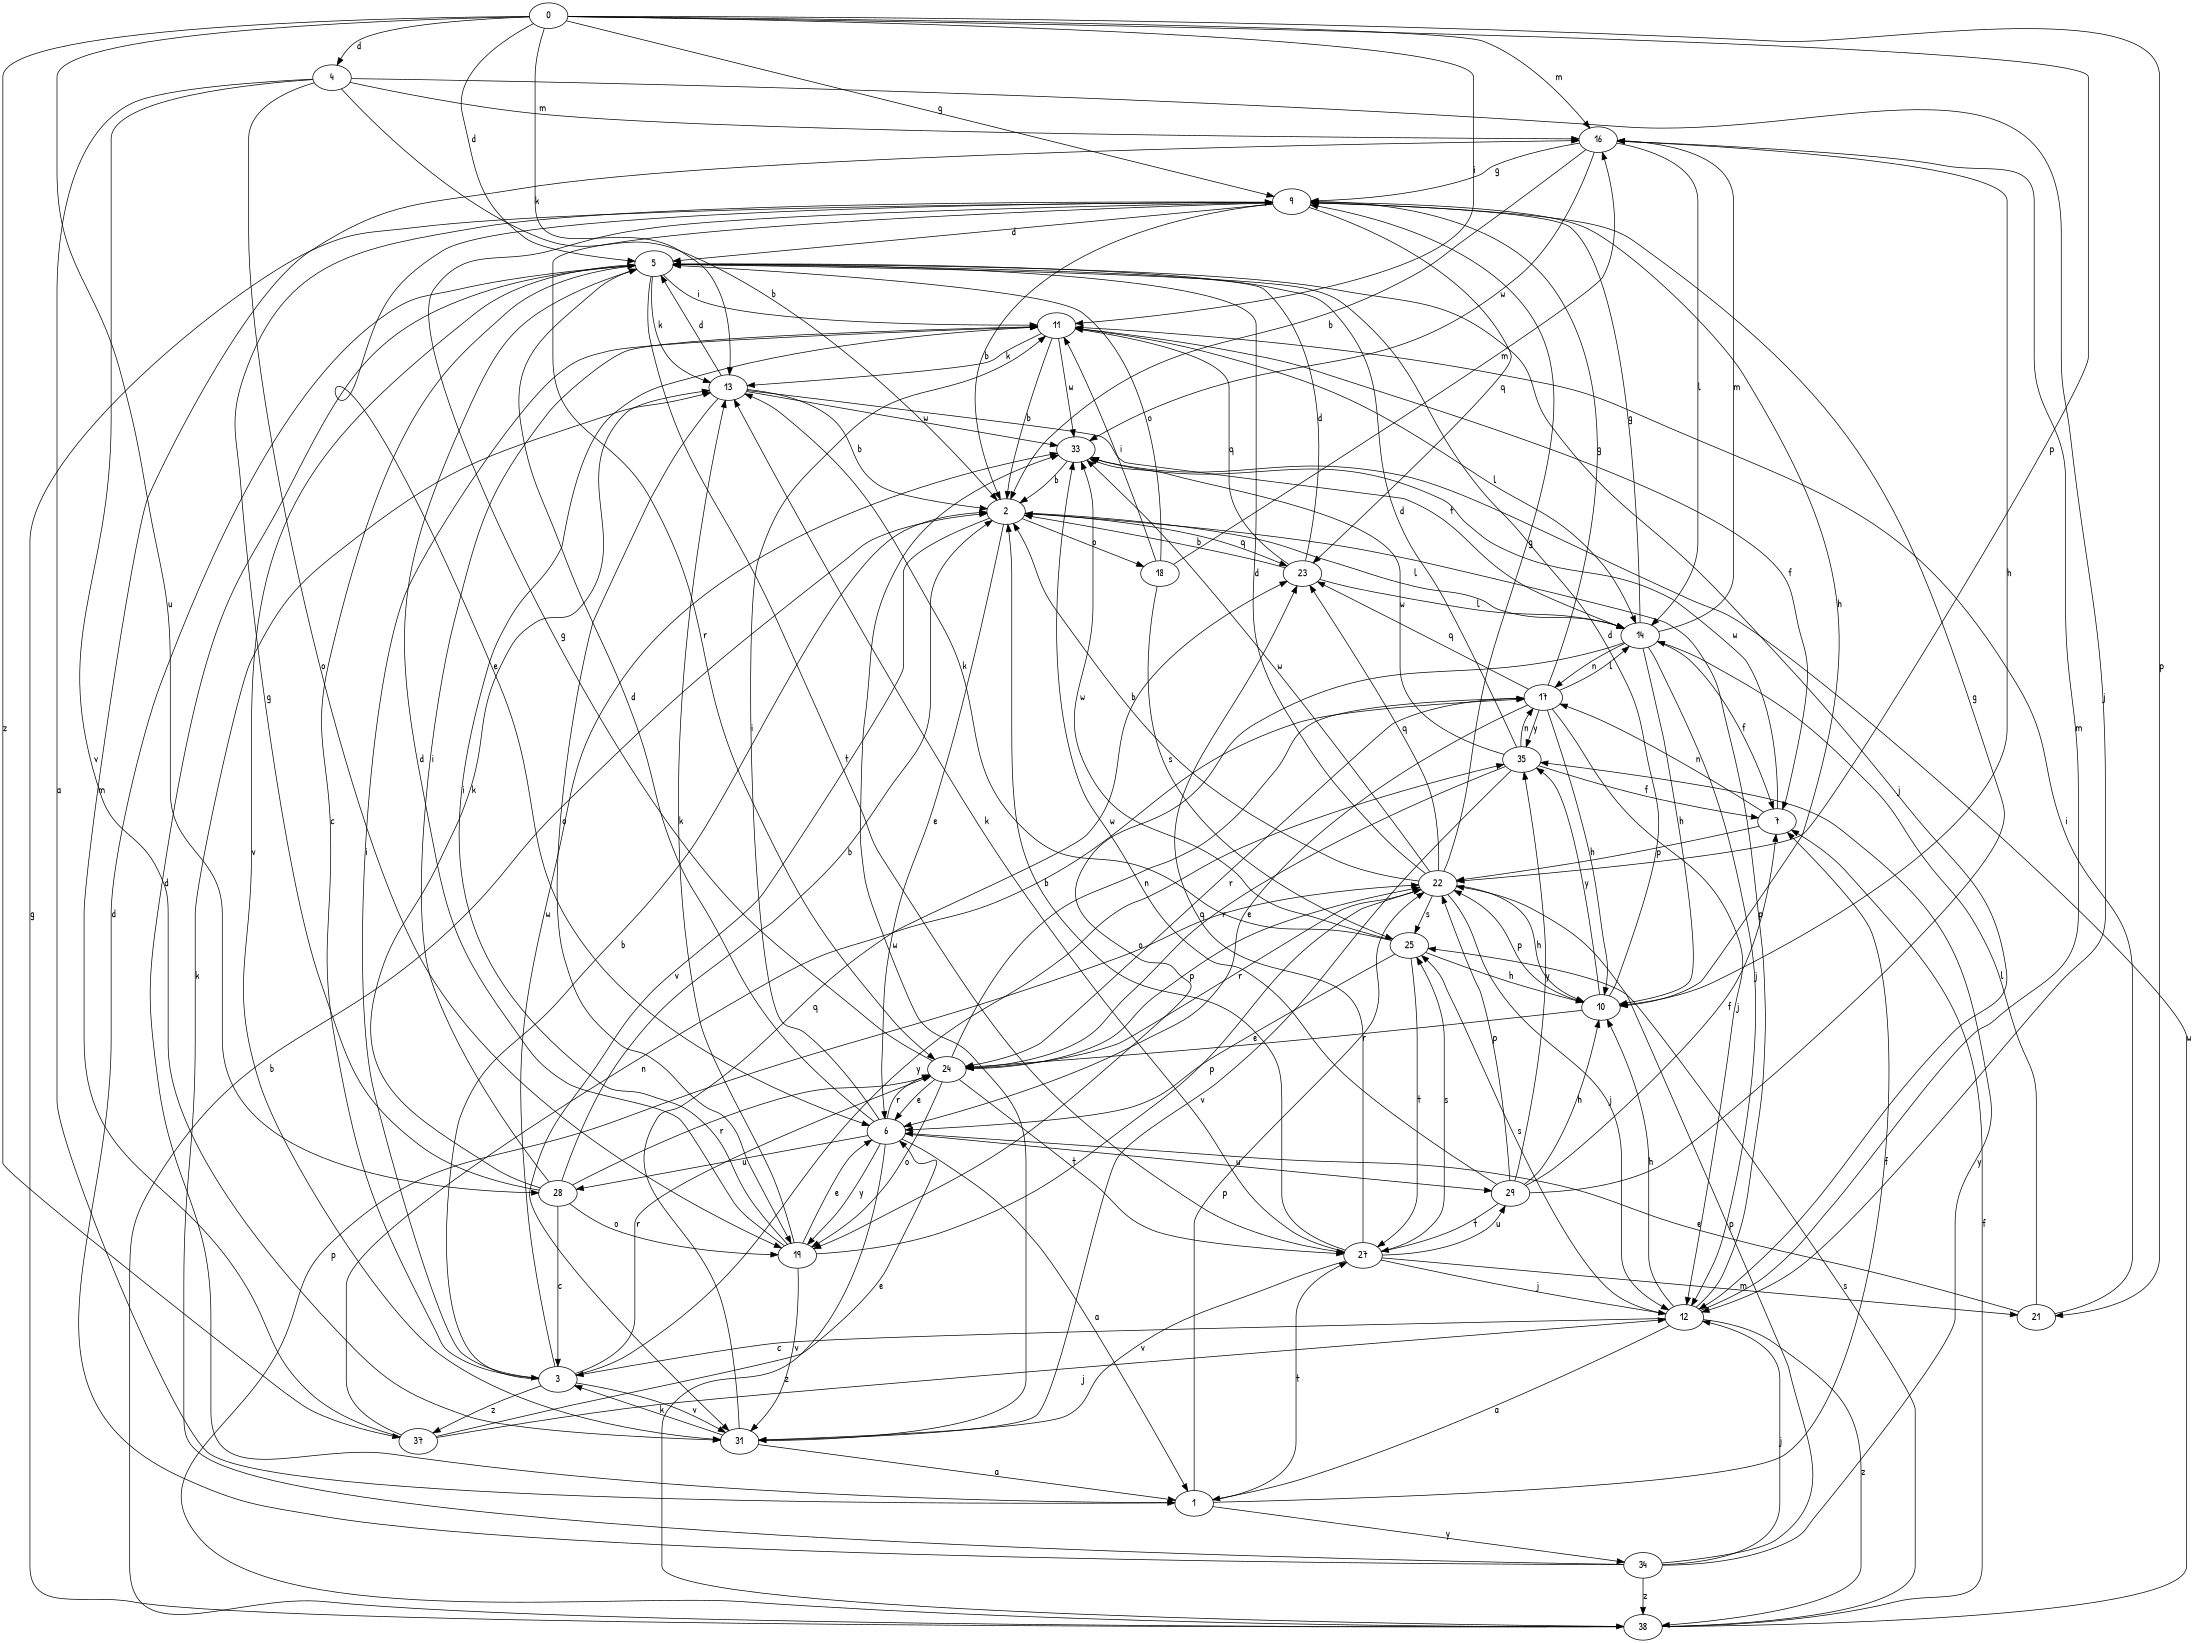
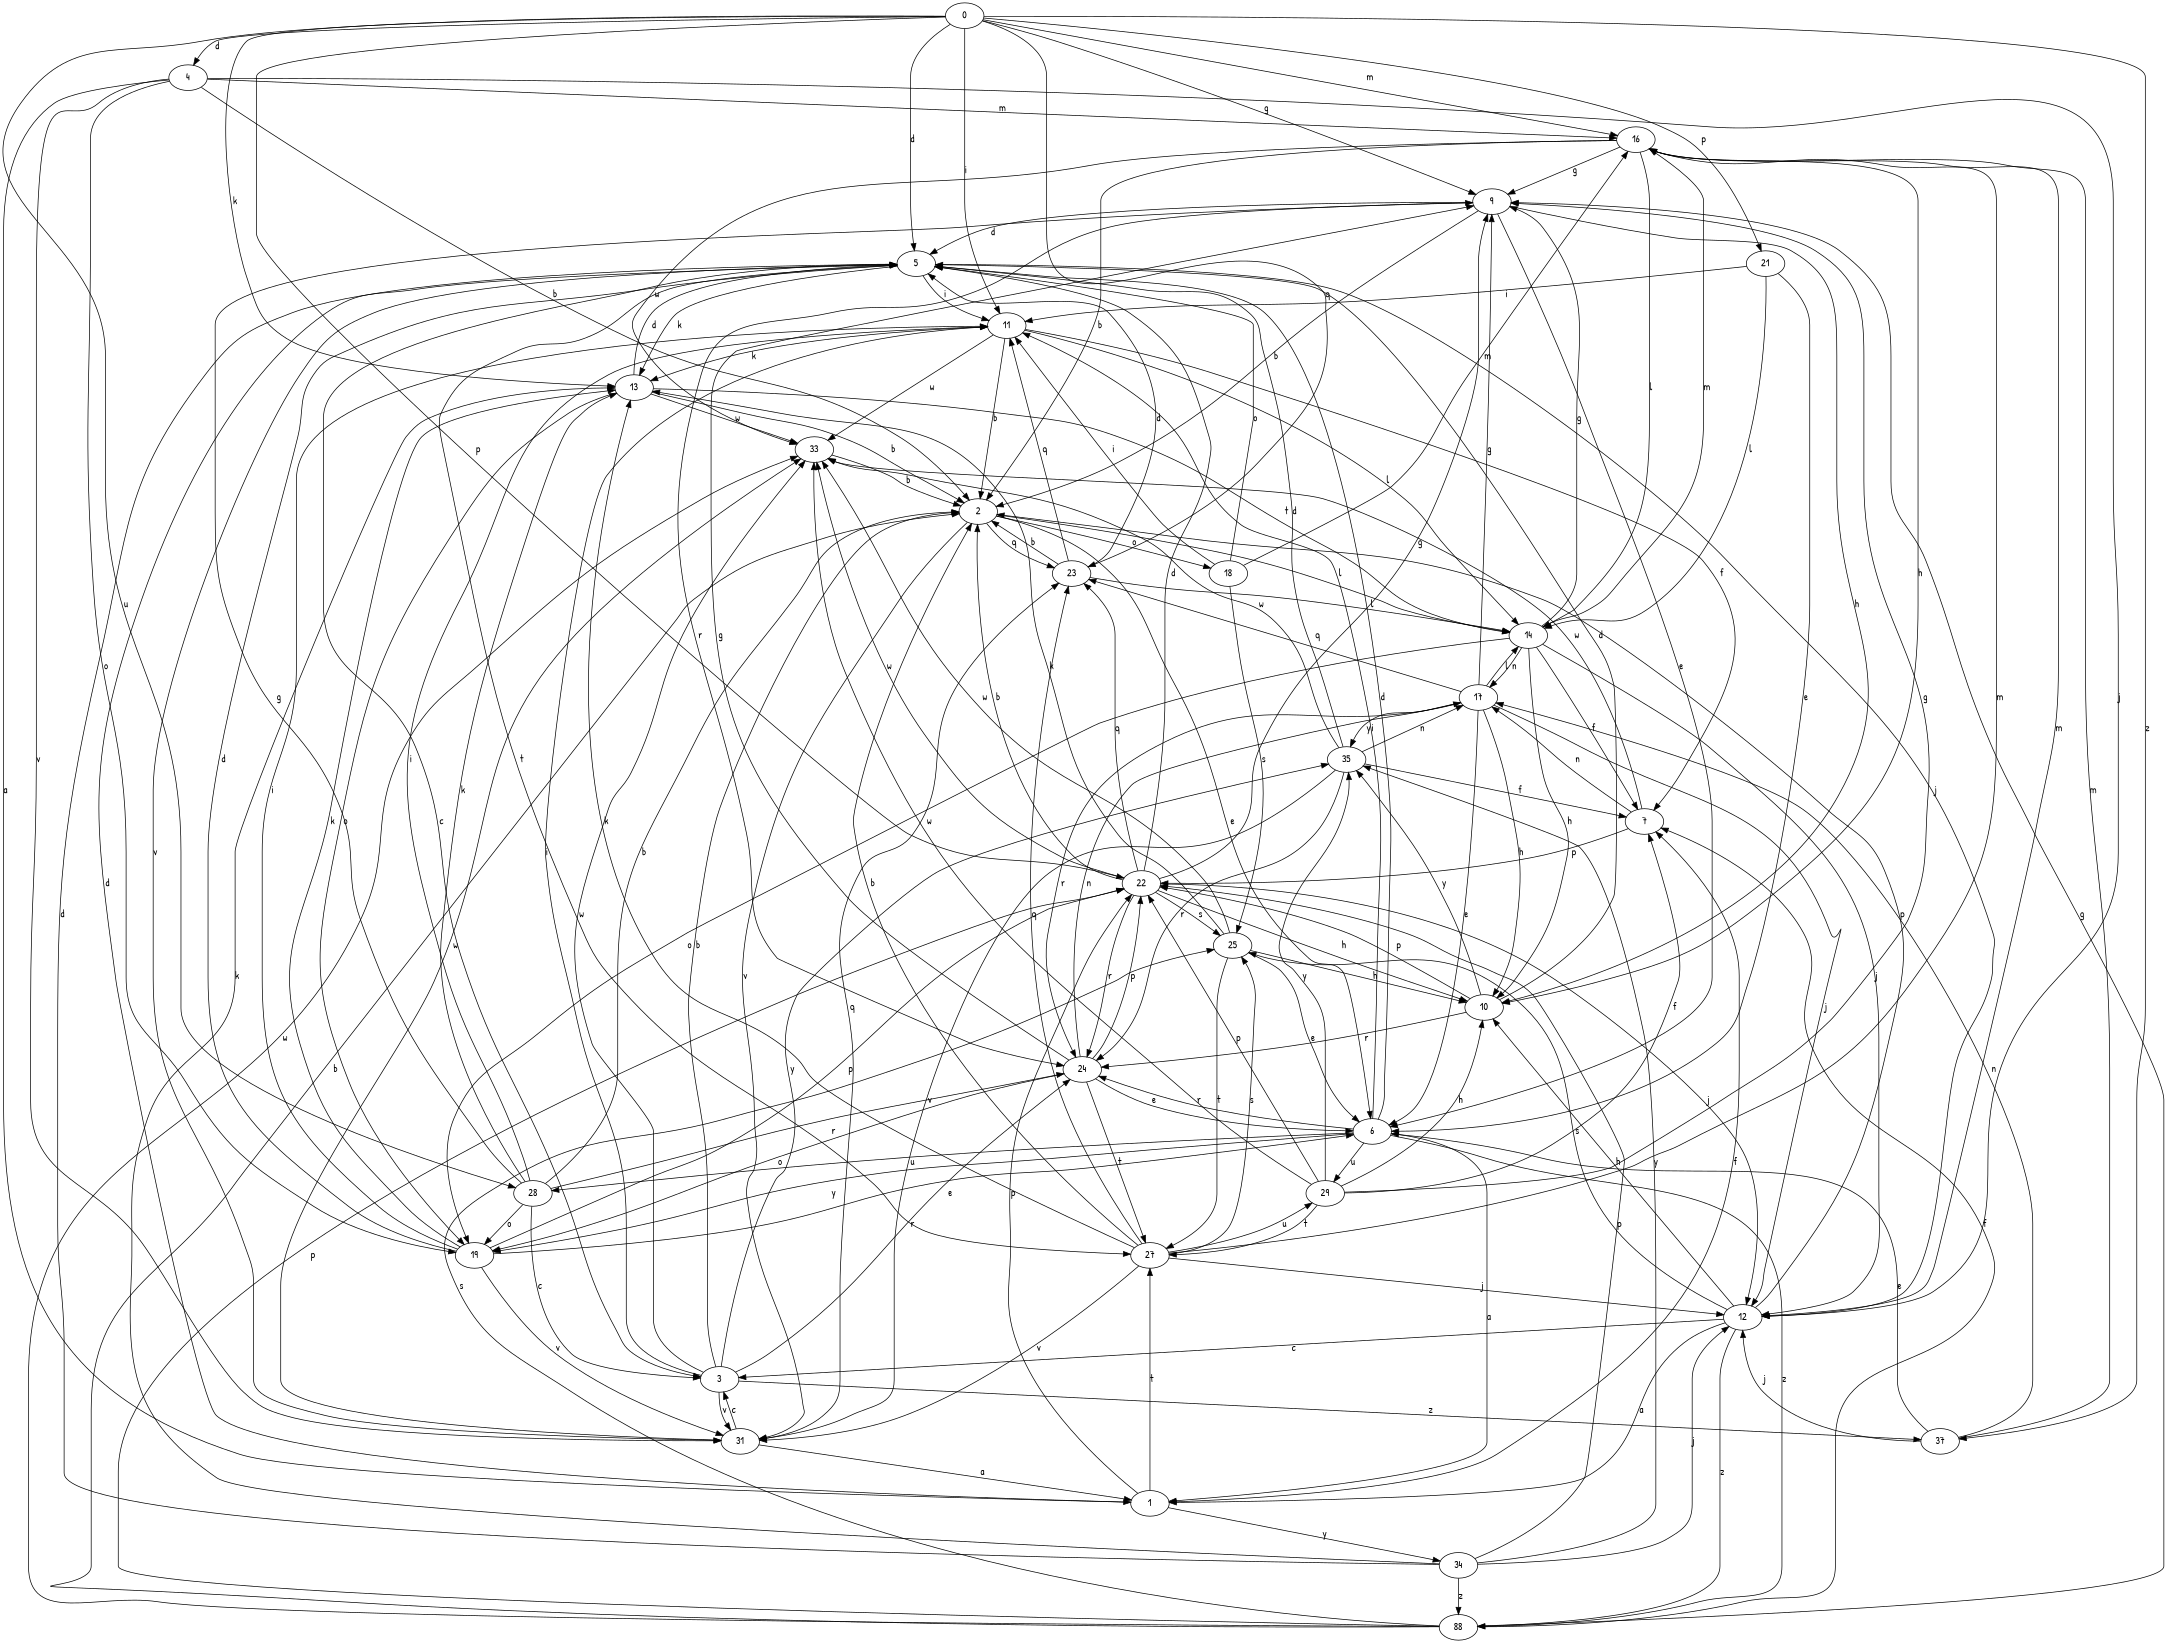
(1507, 366) -> (1242, 261)
(1696, 1286) -> (1989, 826)
(662, 1410) -> (734, 1410)
(1643, 1627) -> (1458, 1627)
